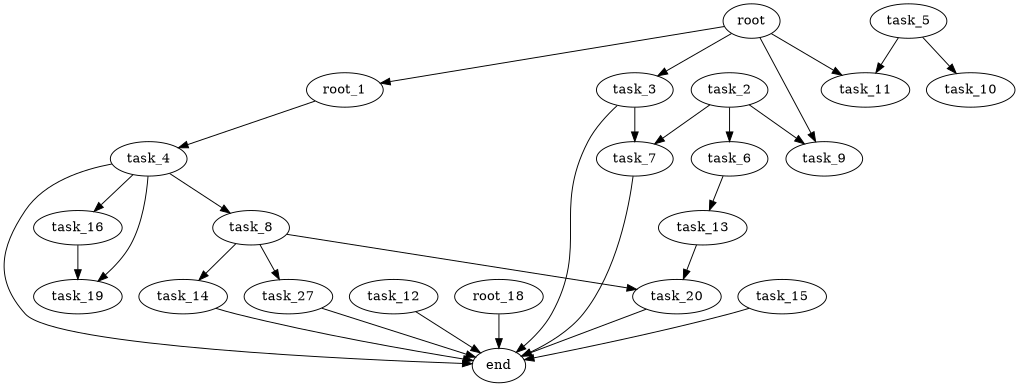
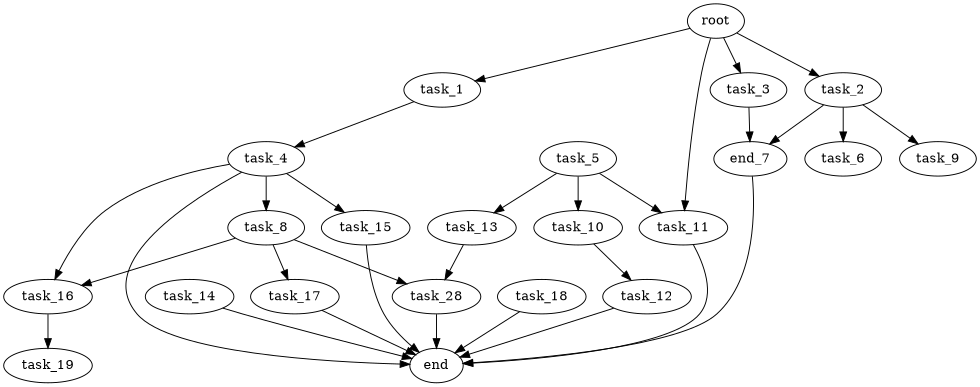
(785, 85) -> (774, 52)
(345, 90) -> (442, 90)
(635, 159) -> (750, 159)
(718, 189) -> (529, 191)
(571, 226) -> (691, 321)
(137, 230) -> (311, 190)
(221, 259) -> (163, 260)
none -> (609, 259)
(288, 297) -> (295, 297)
(499, 297) -> (542, 297)
(677, 297) -> (437, 297)
